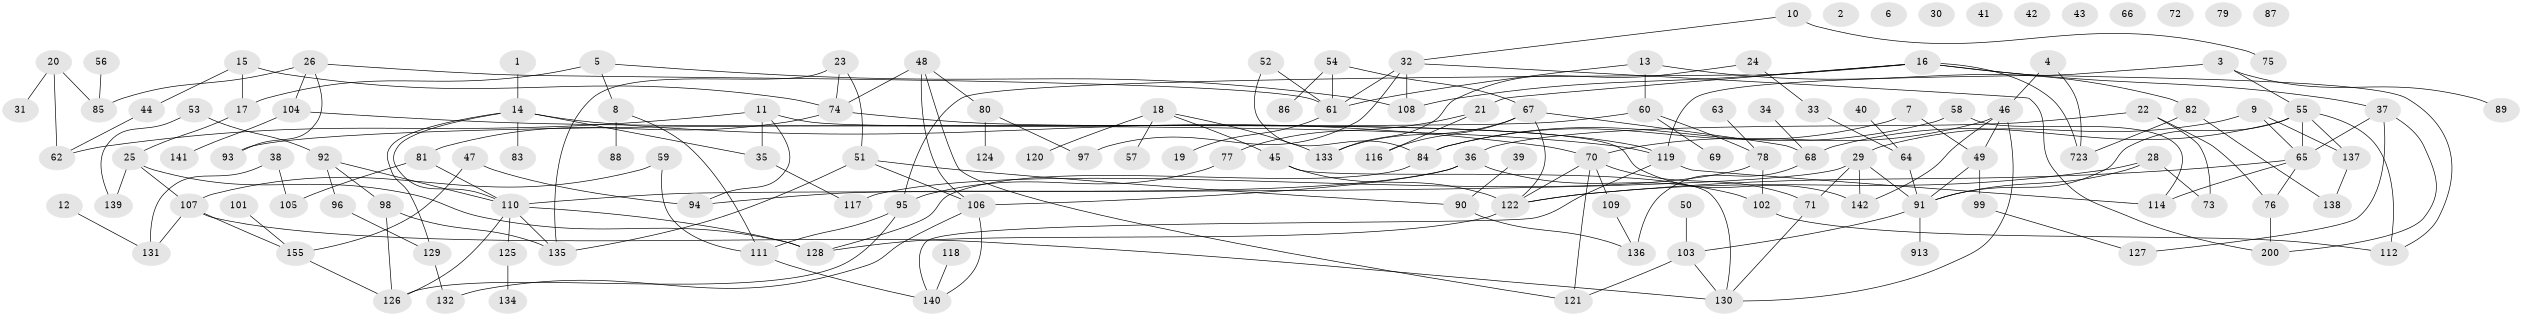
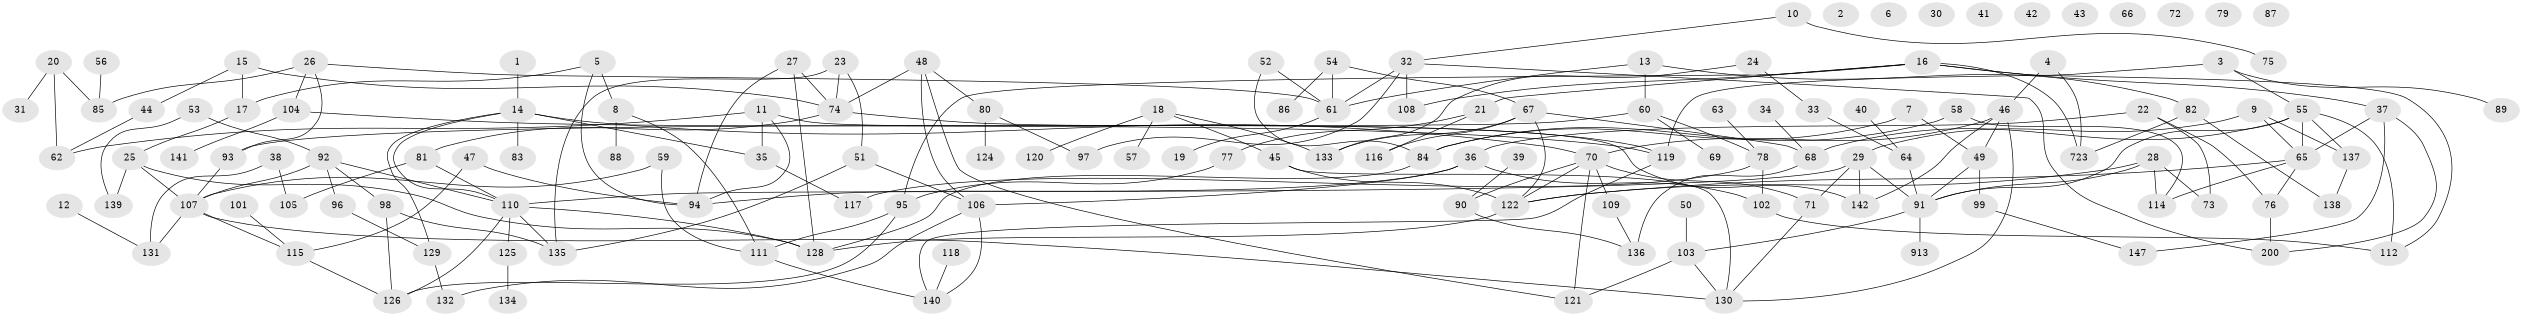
none -> (793, 62)
(1061, 79) -> (591, 168)
none -> (273, 178)
none -> (206, 185)
(1160, 186) -> (1520, 181)
(1932, 189) -> (2155, 182)
(295, 254) -> (295, 254)
(2138, 254) -> (2138, 254)
